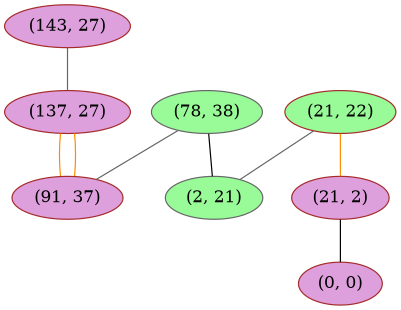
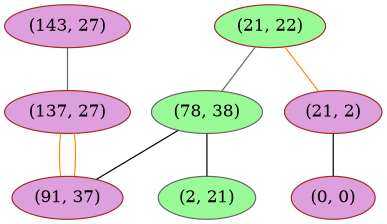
(137, 155) -> (137, 155)
(277, 155) -> (238, 69)
